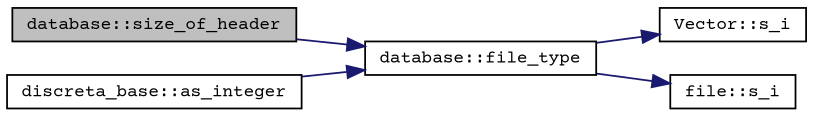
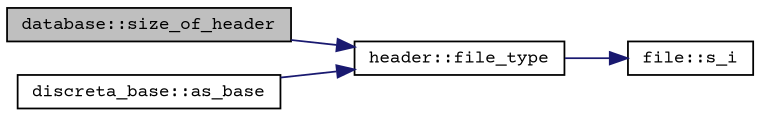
(733, 25) -> none
(481, 58) -> (459, 58)
(154, 92) -> (149, 92)
